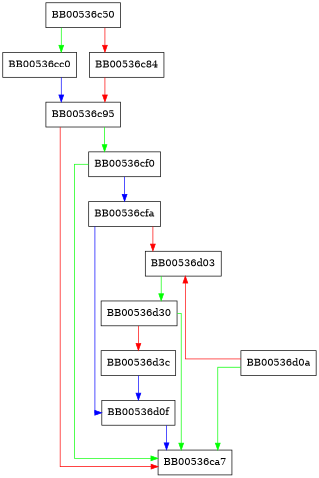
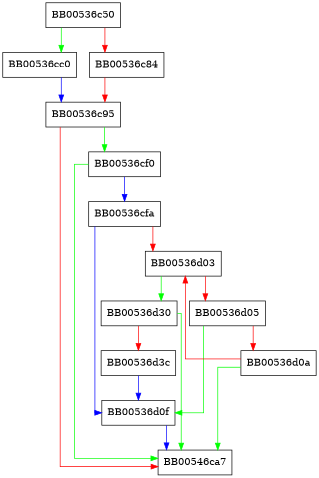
none -> (227, 313)
(195, 462) -> (195, 462)
